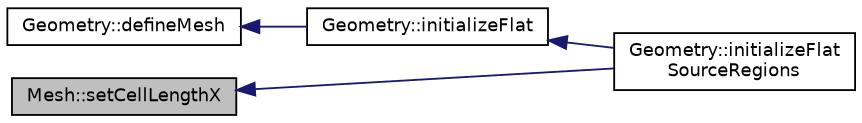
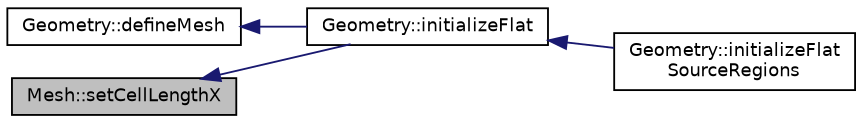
(435, 79) -> (285, 59)
